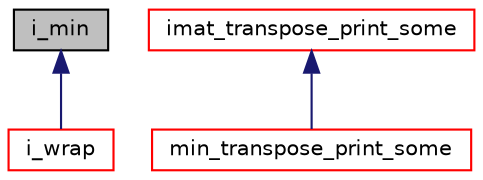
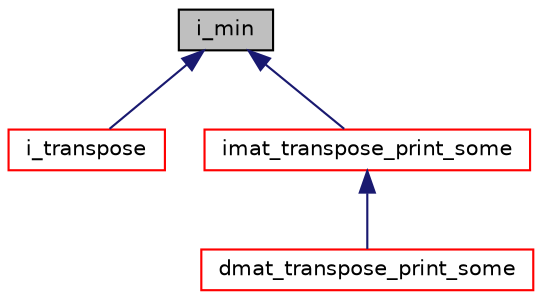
none -> (305, 97)
(61, 150) -> (87, 150)
(312, 150) -> (367, 270)
